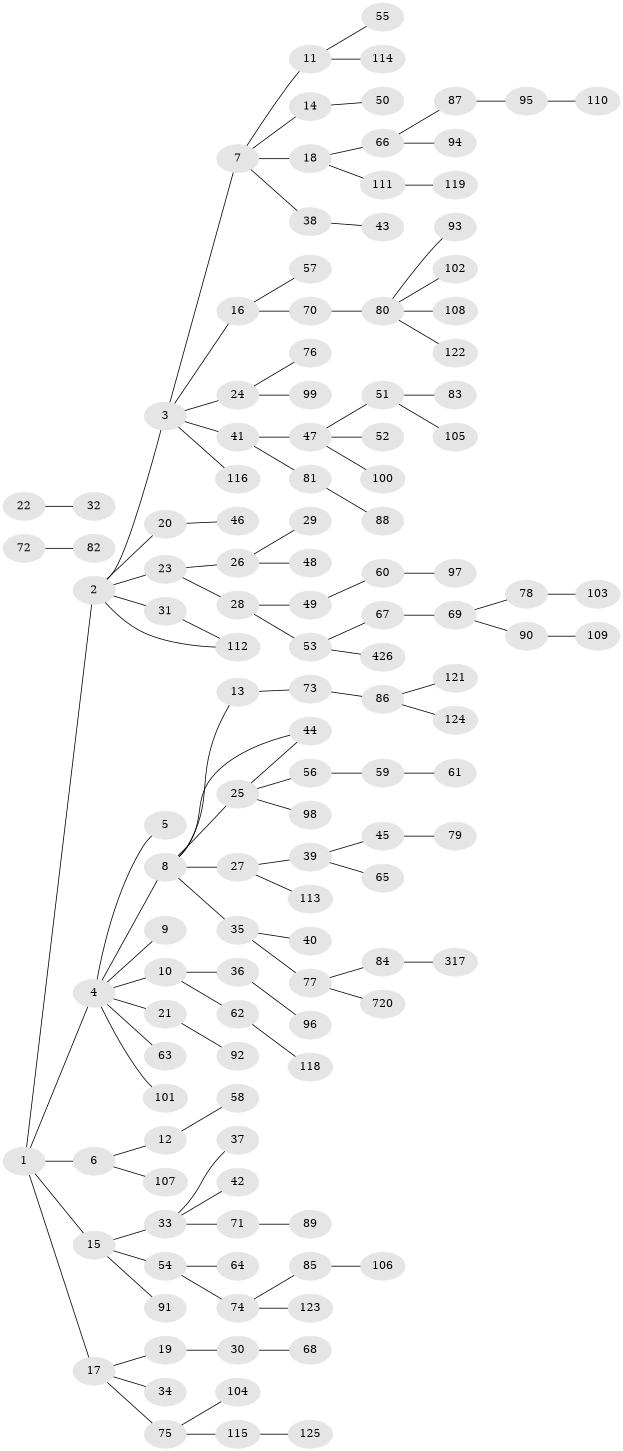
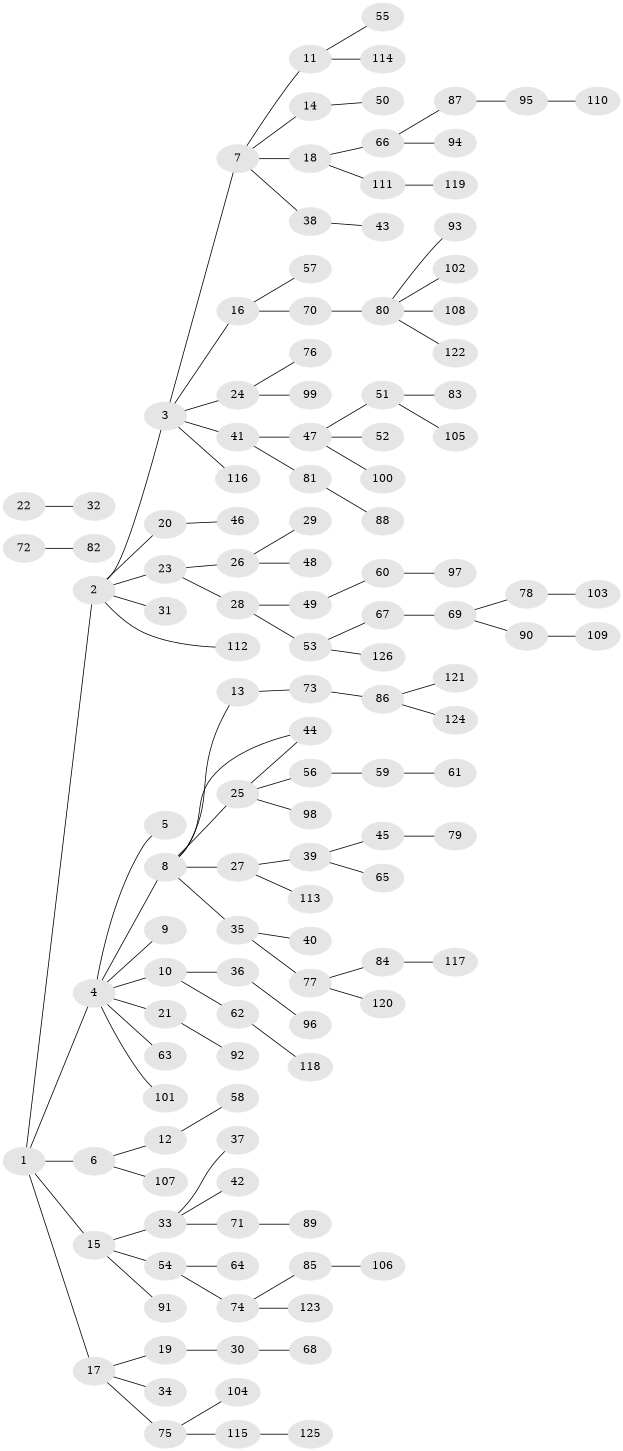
(201, 629) -> none
(383, 657) -> (383, 657)
(455, 962) -> (455, 962)
(383, 1004) -> (383, 1004)
